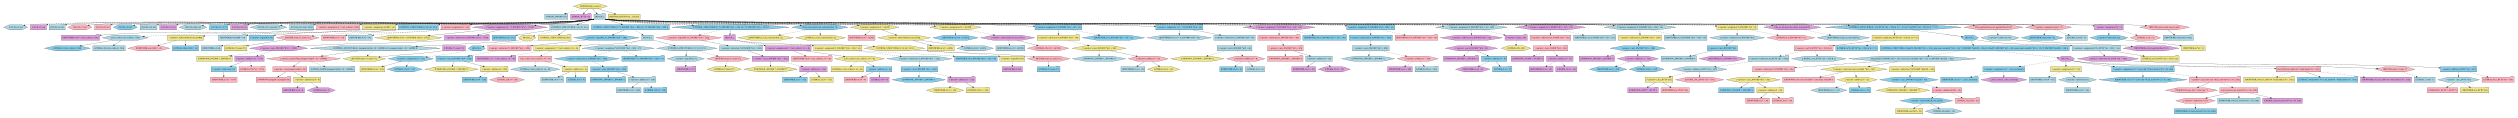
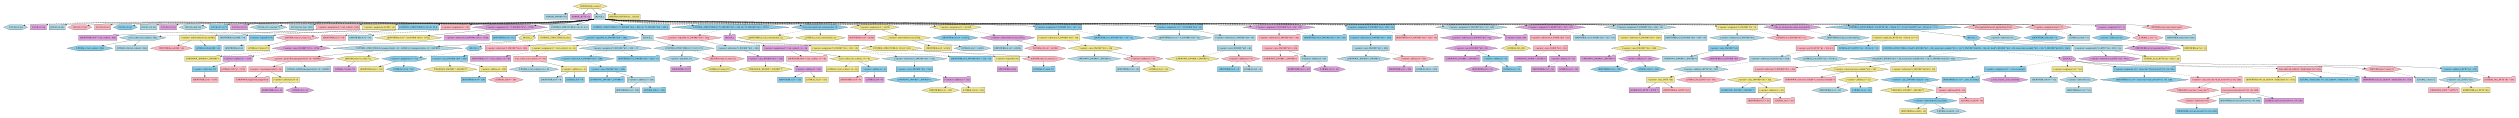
(1638, 48) -> (1639, 48)
(411, 54) -> (352, 64)
